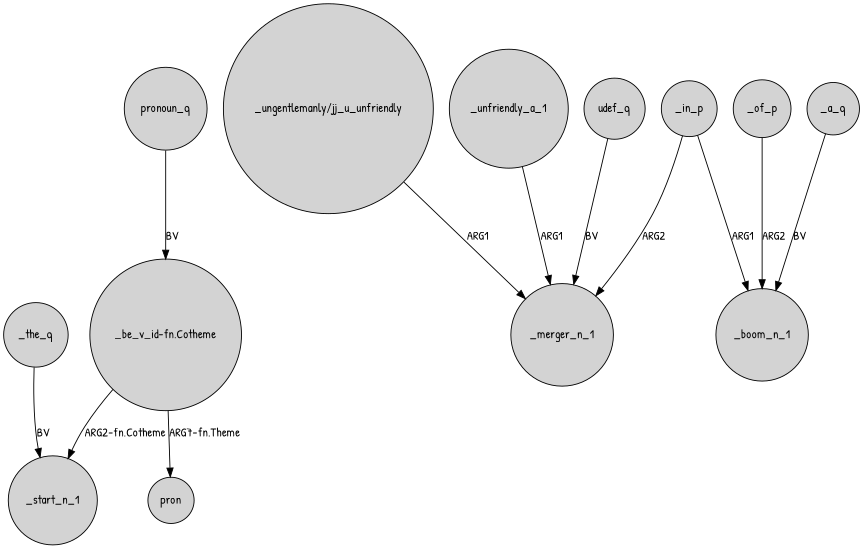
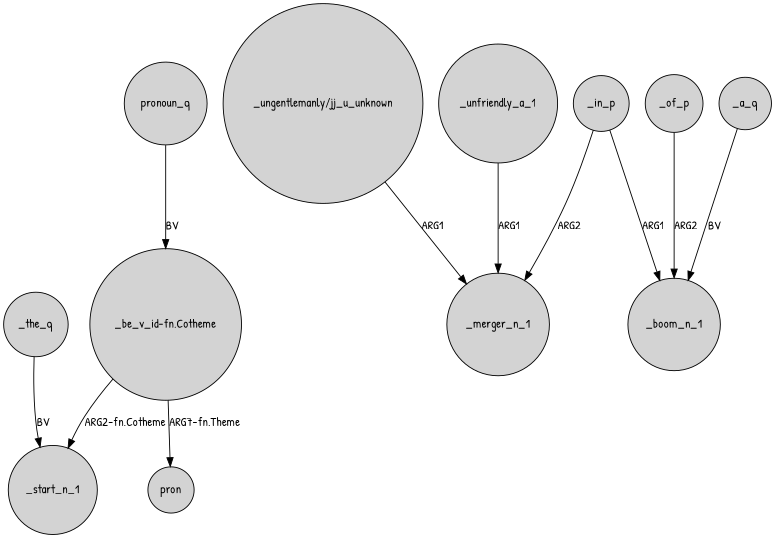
(328, 109) -> (323, 104)
(615, 109) -> none
